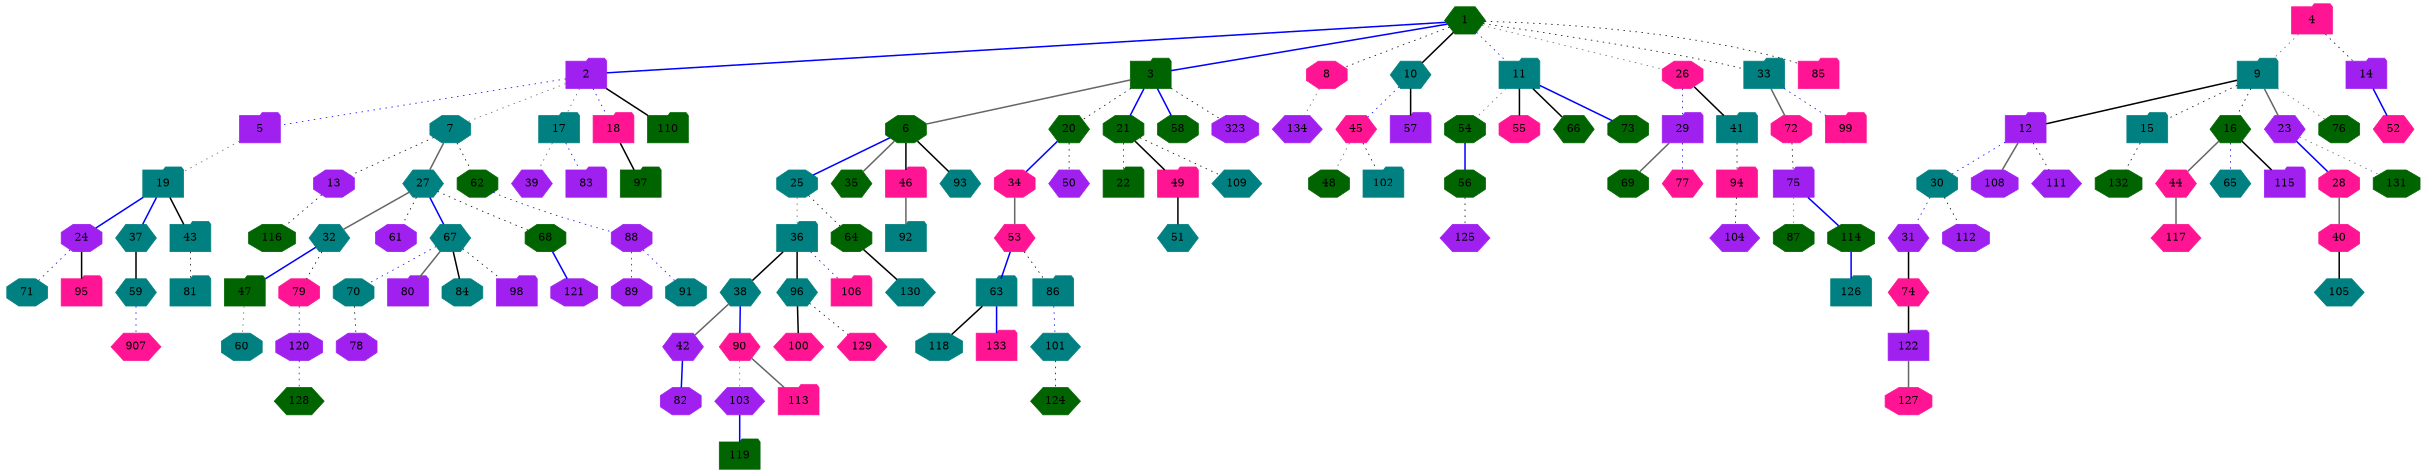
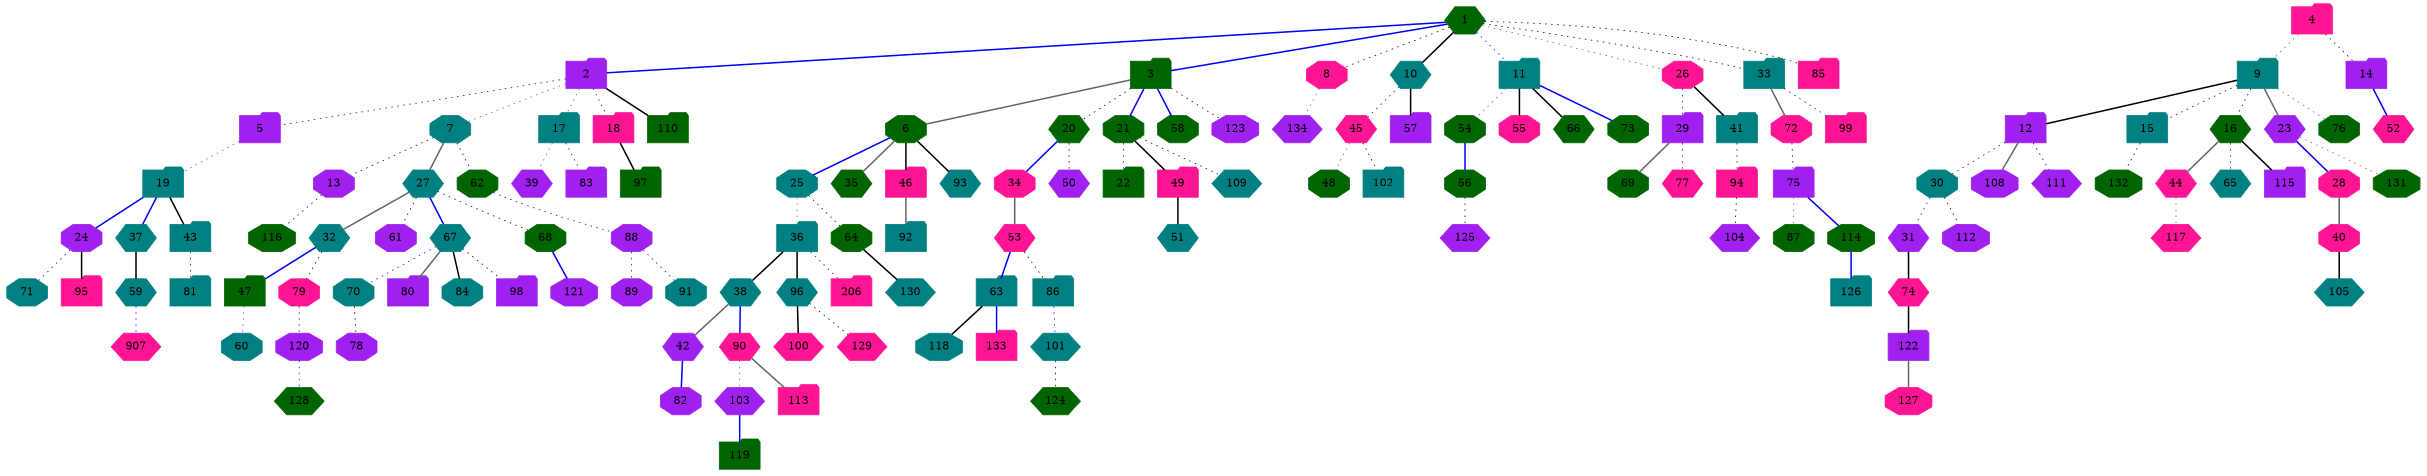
(1235, 129) -> (1235, 129)
(2176, 211) -> (2176, 211)
(852, 292) -> (852, 292)
